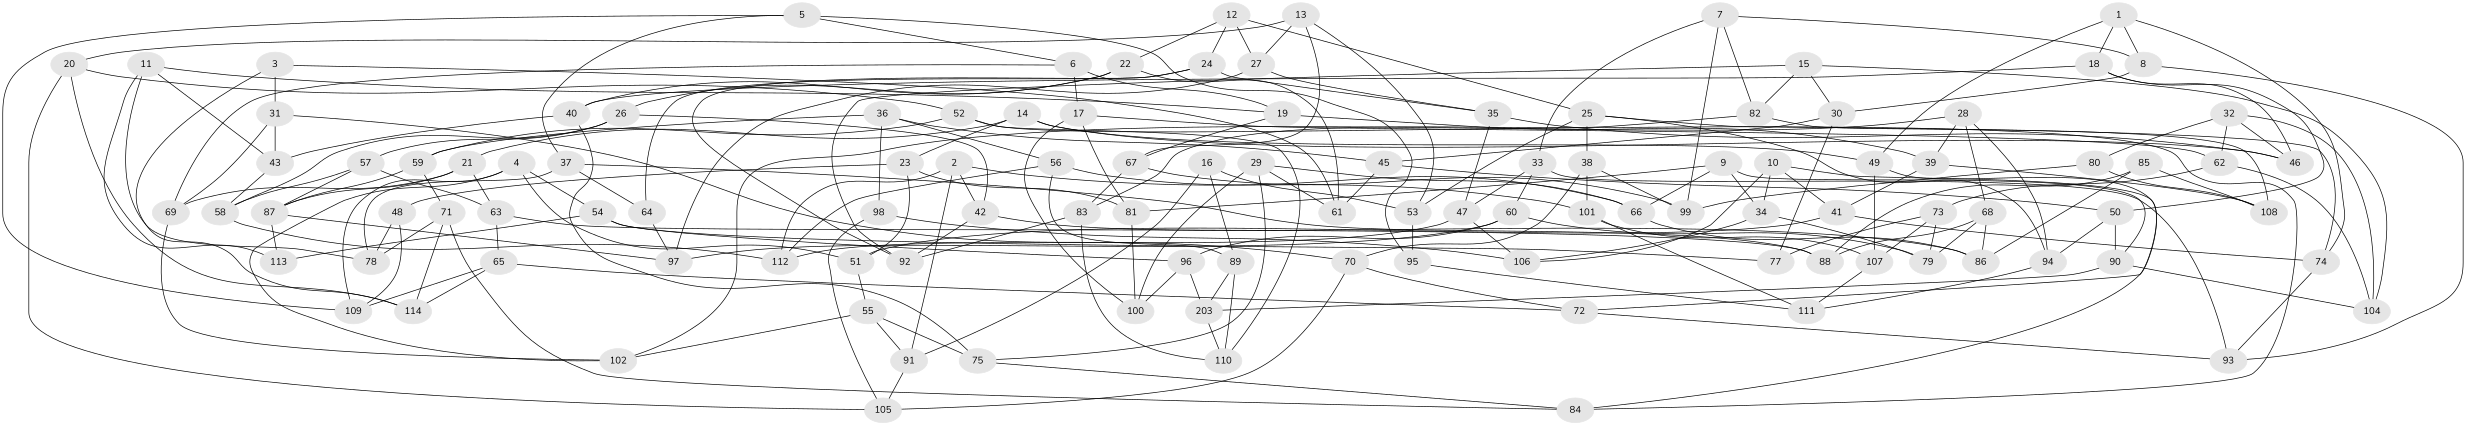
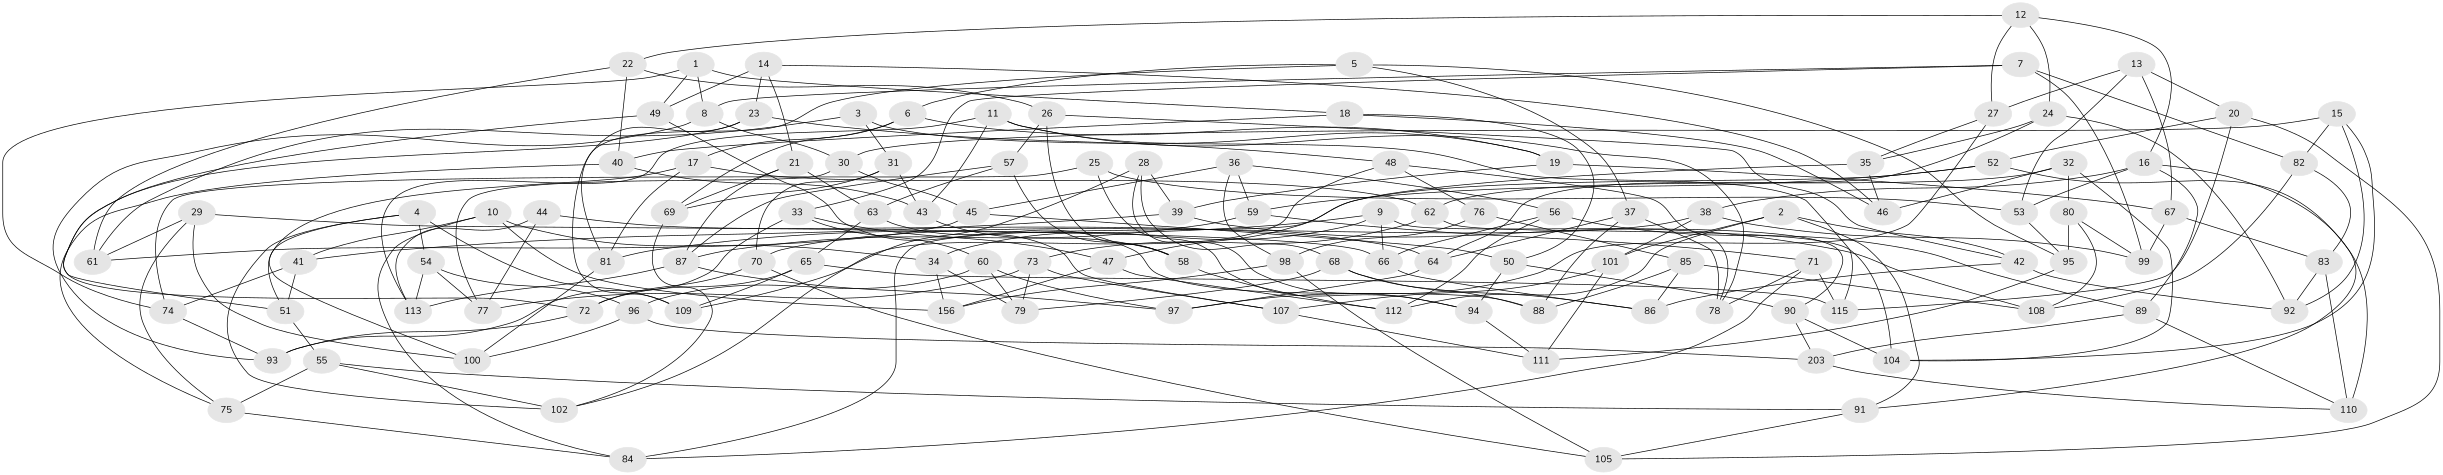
(1409, 65) -> (2152, 45)
(1587, 139) -> (1905, 188)
none -> (542, 213)
none -> (1479, 213)
none -> (2069, 237)
(1522, 262) -> (946, 311)
(413, 311) -> (1839, 311)
